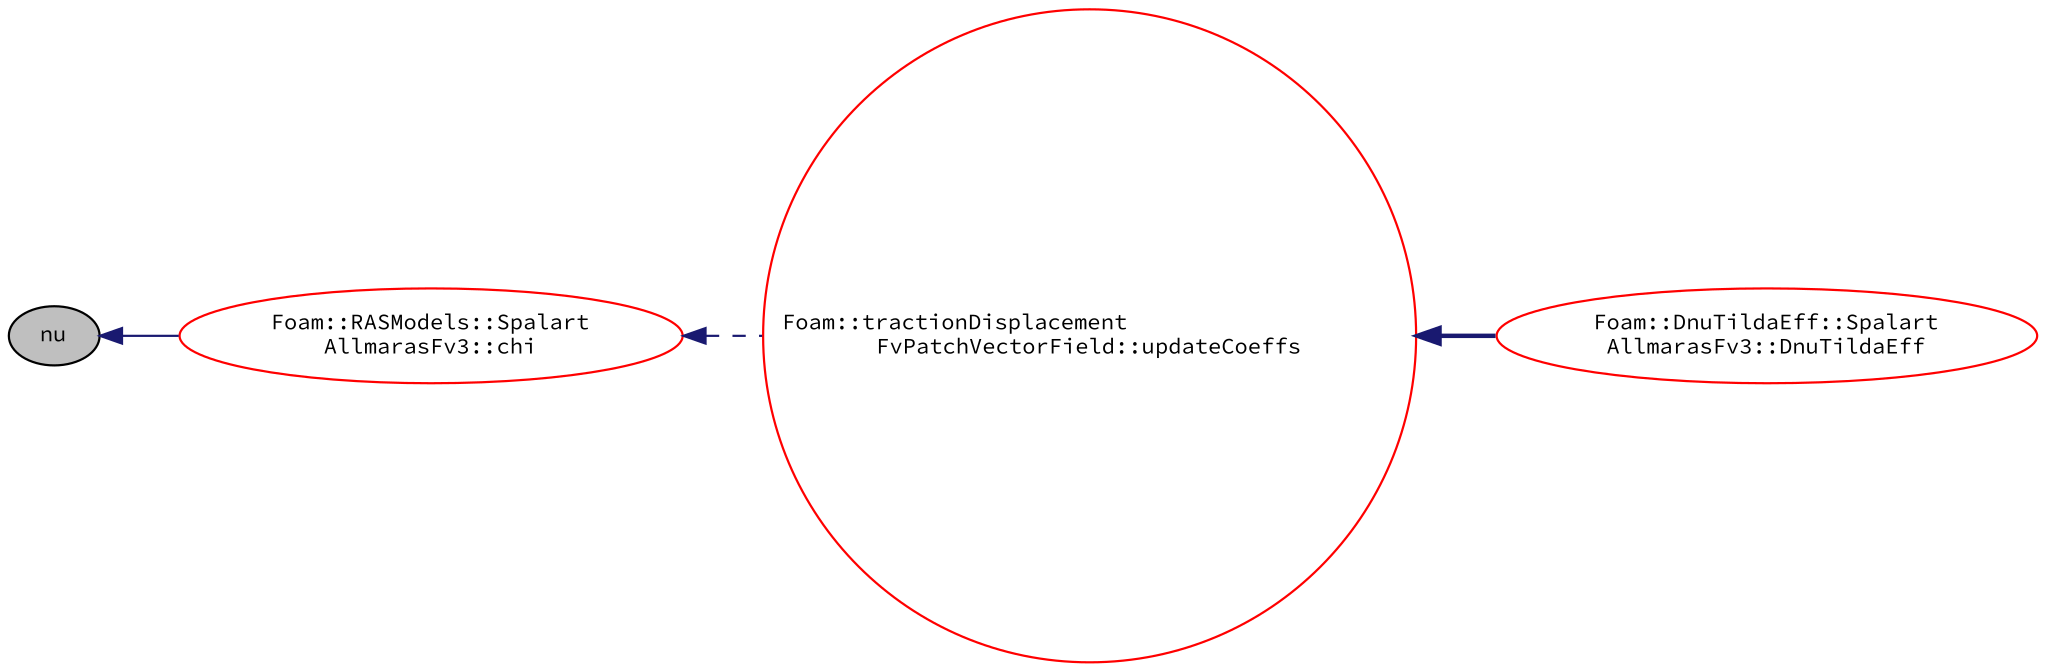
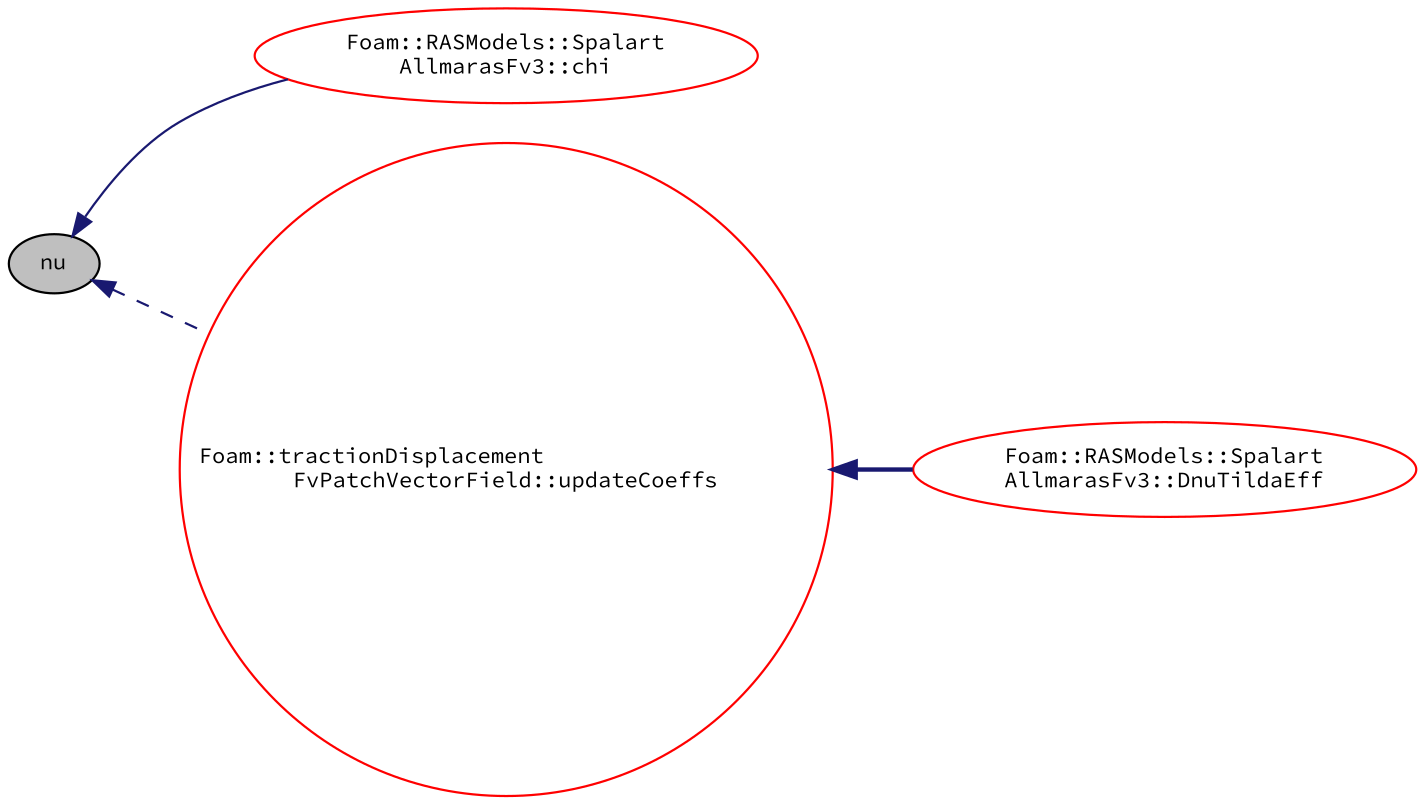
(734, 336) -> (161, 312)
(1767, 336) -> (1165, 470)
